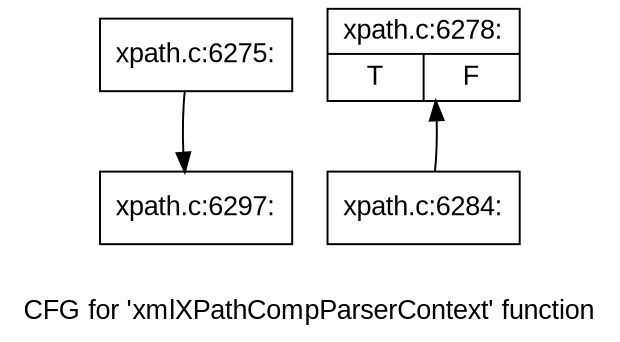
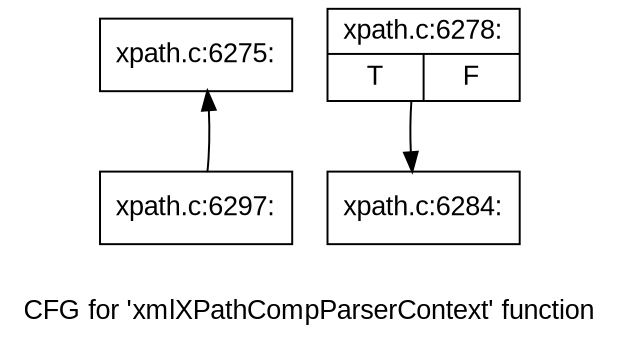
(183, 122) -> (209, 141)
(437, 146) -> (410, 126)
